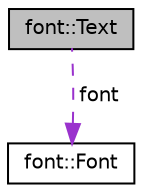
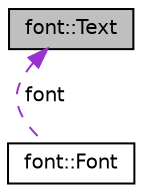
(73, 86) -> (18, 106)
